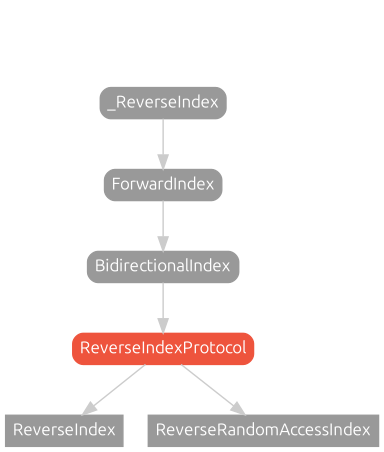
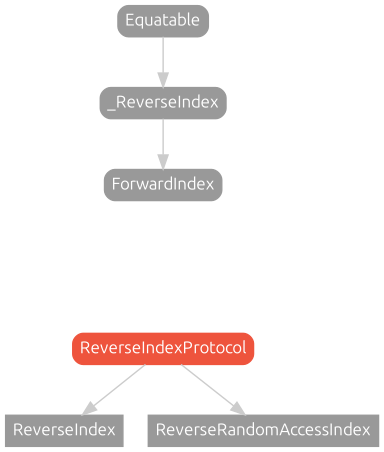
none -> (163, 21)
(163, 267) -> none
